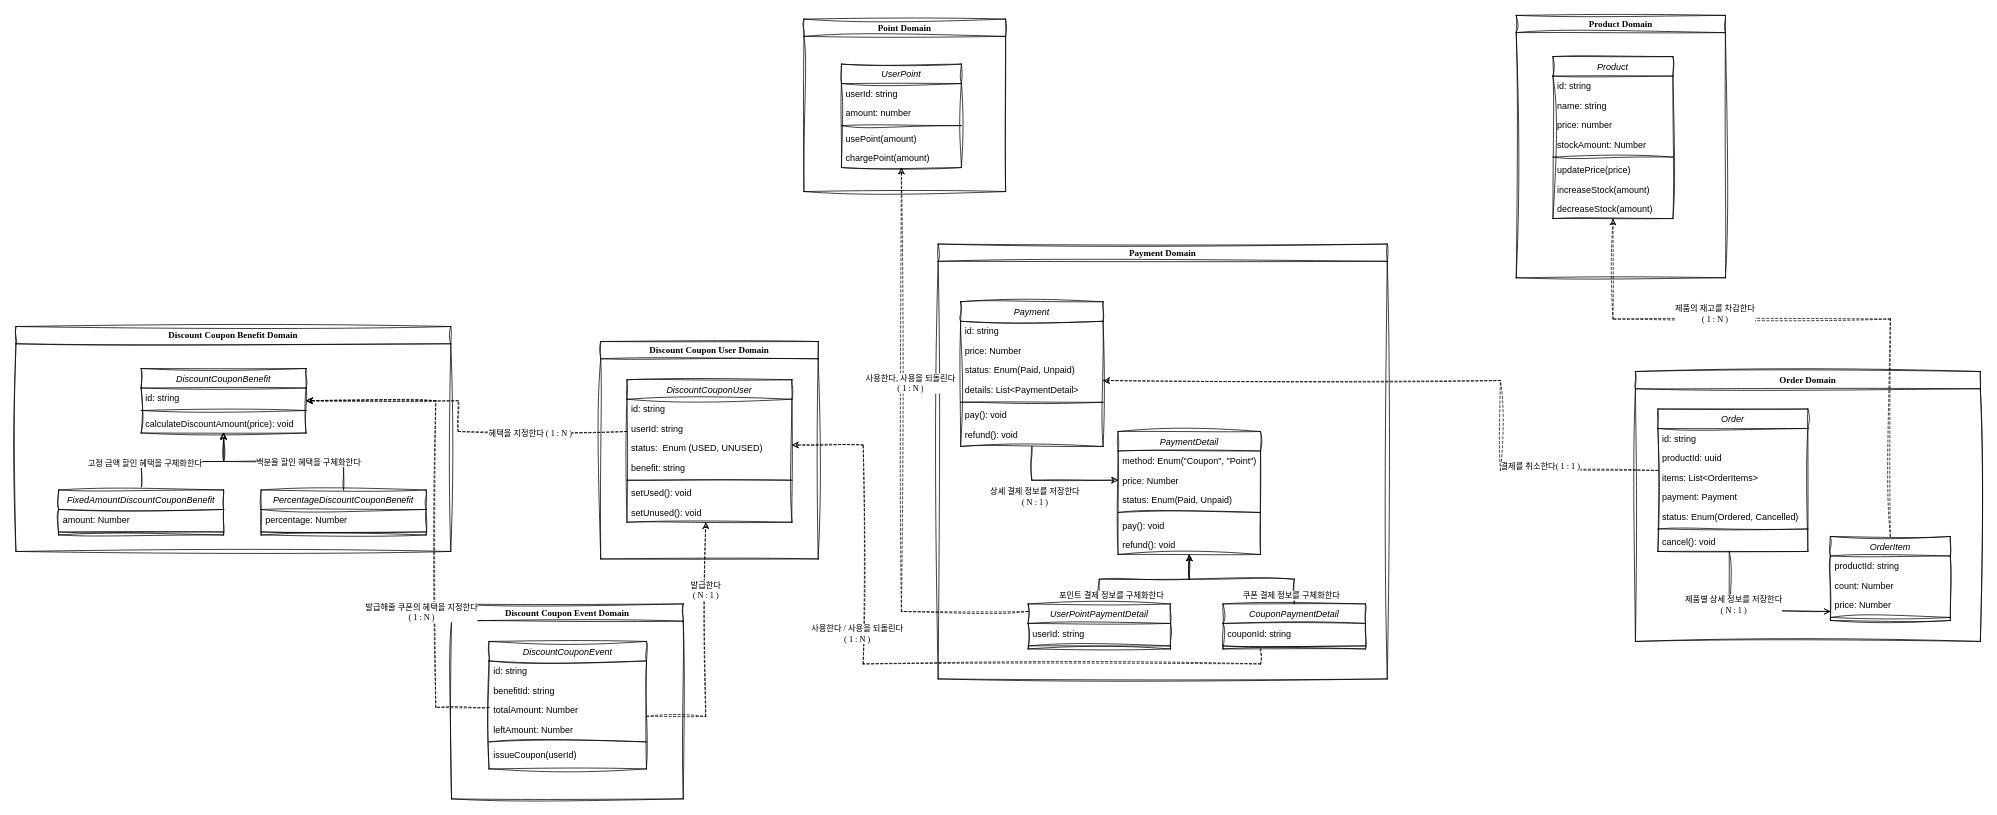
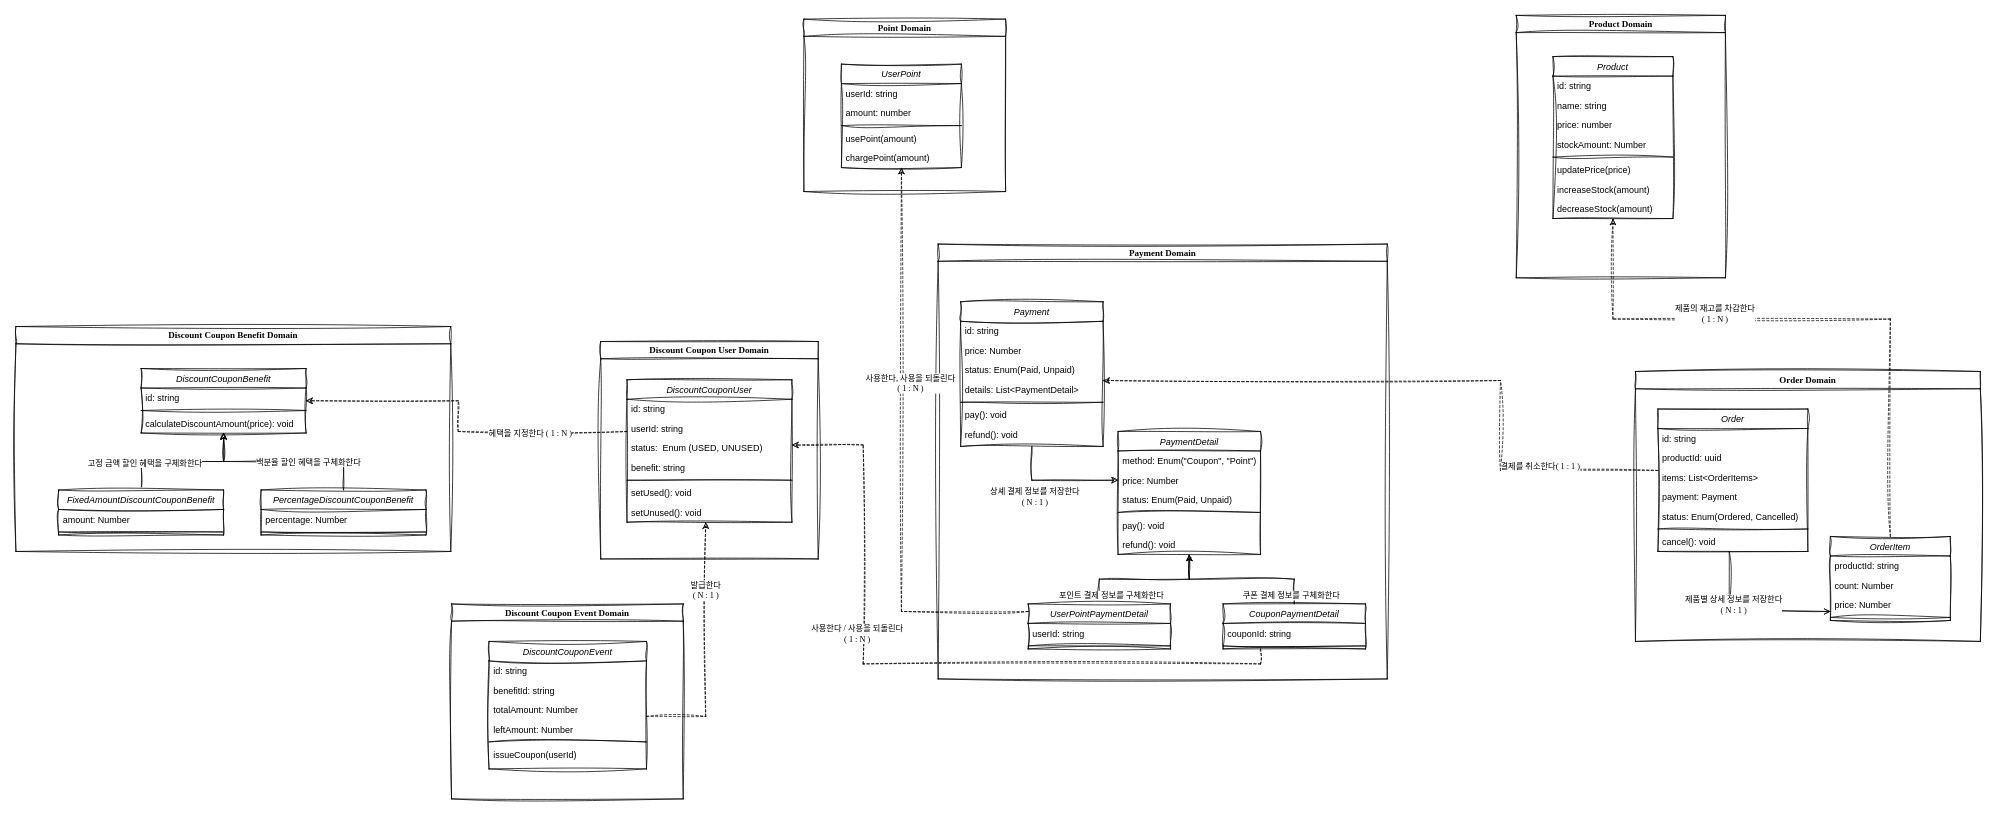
(435, 581) -> none
